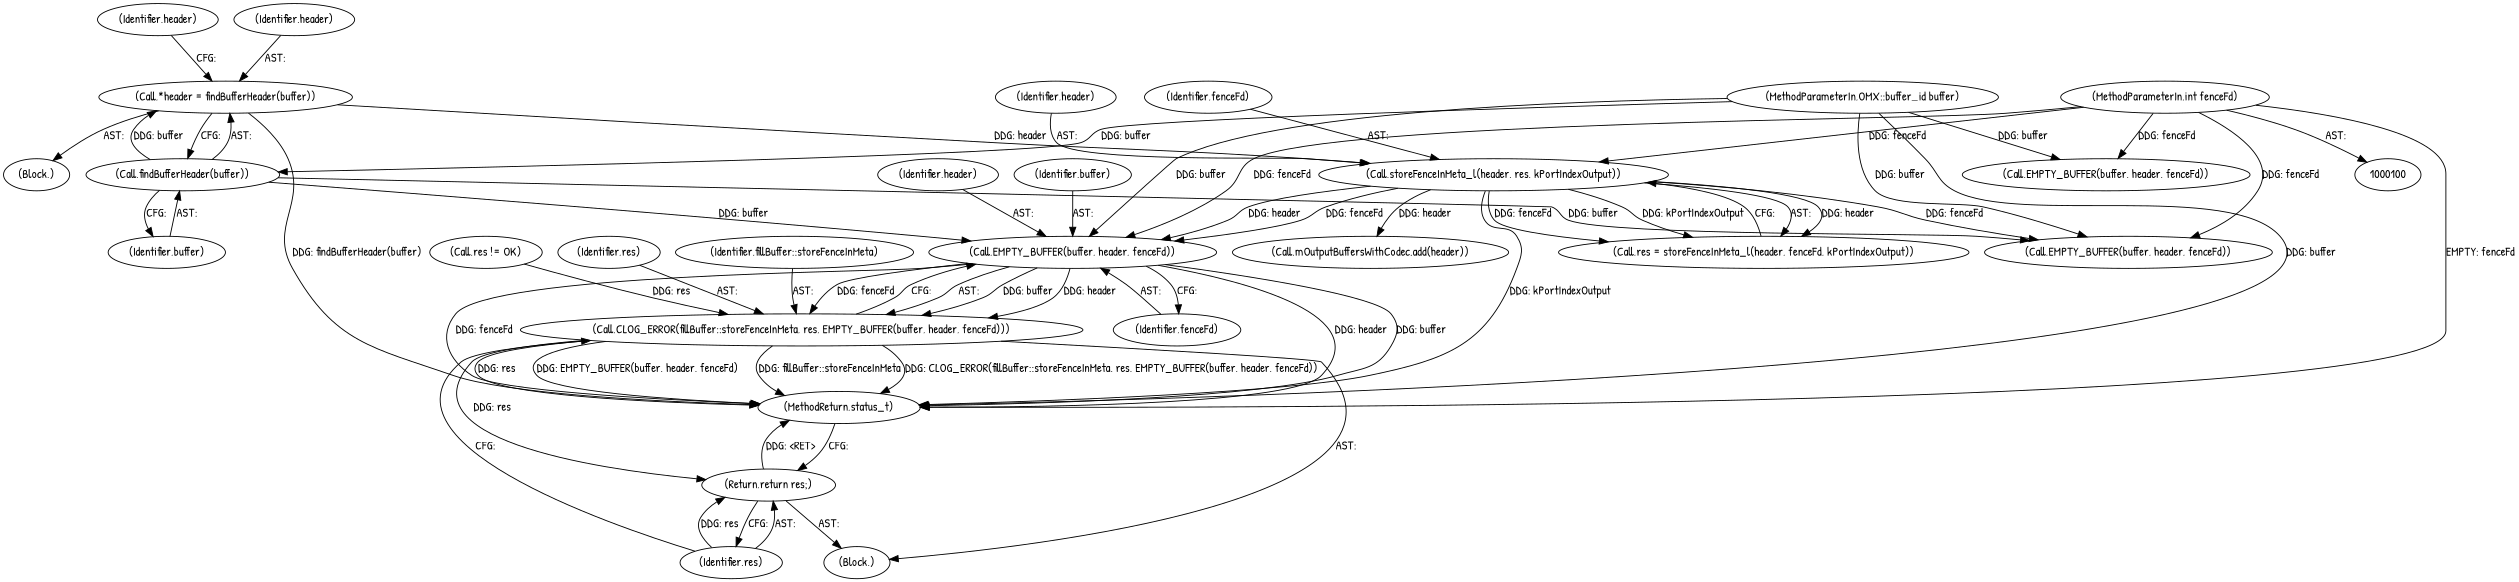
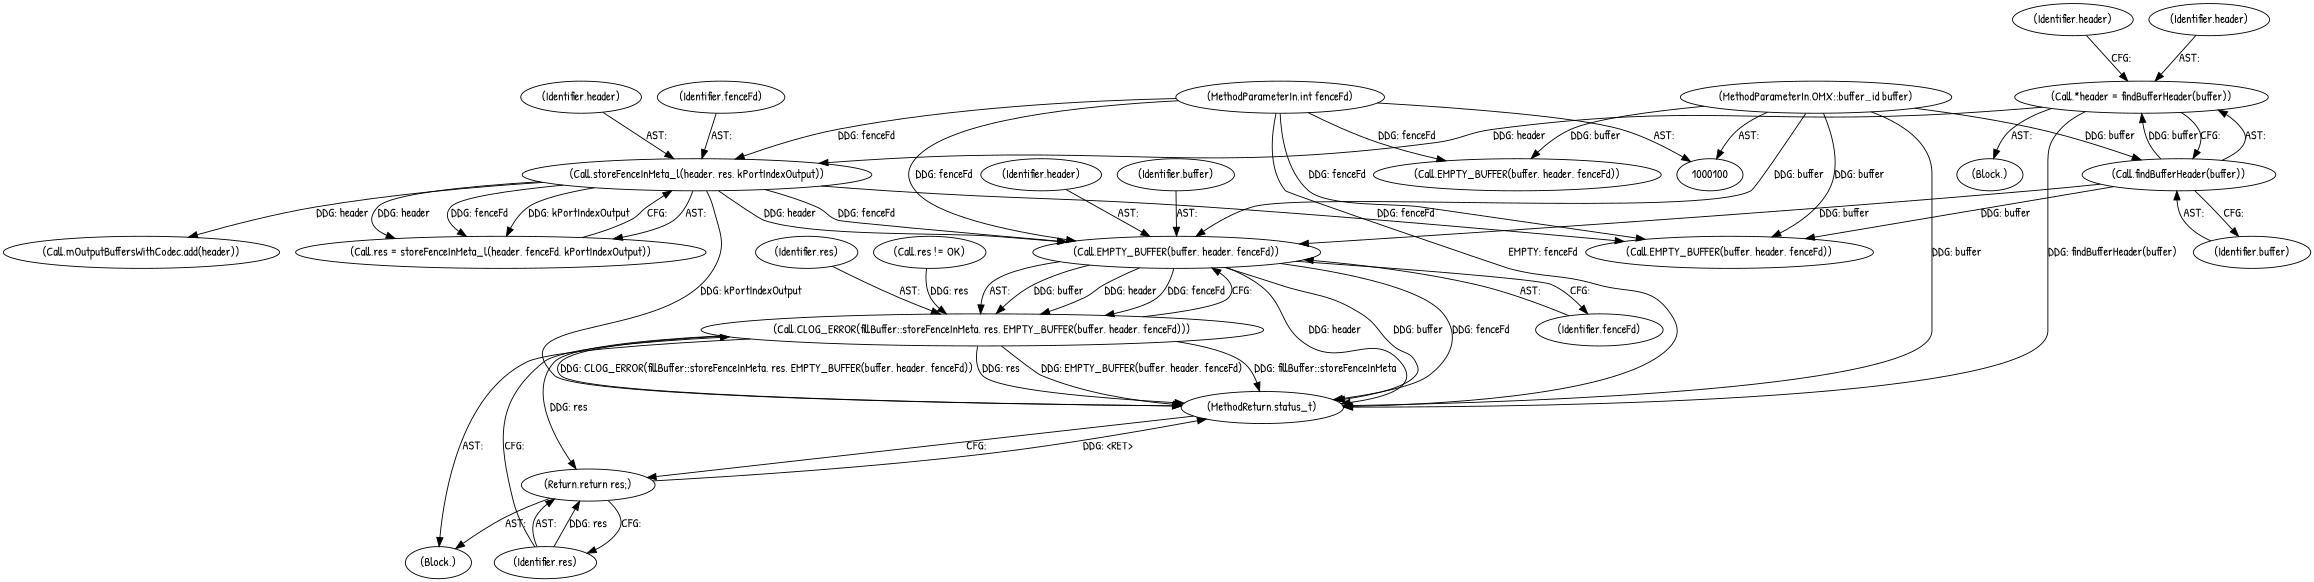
none -> (1741, 127)
(795, 252) -> none
